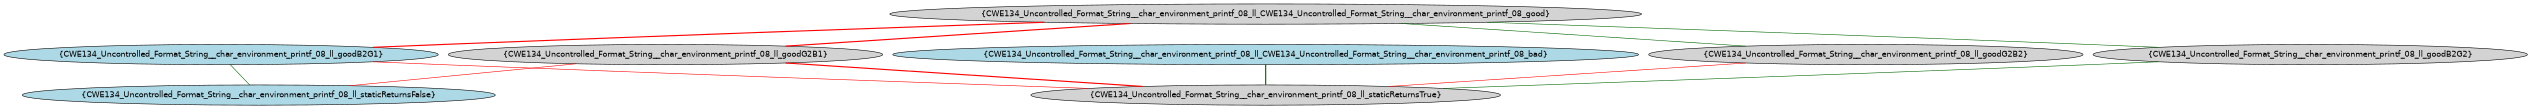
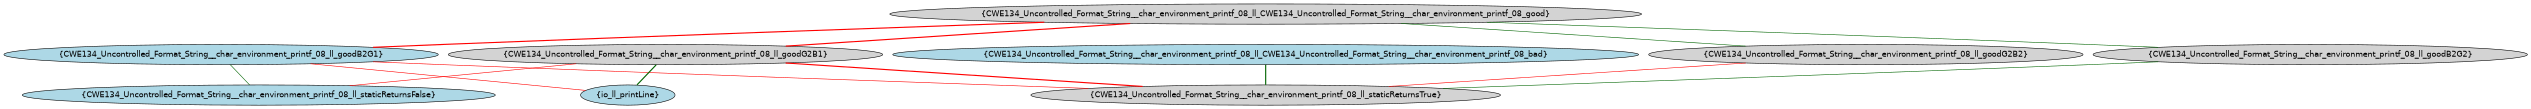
none -> (628, 95)
